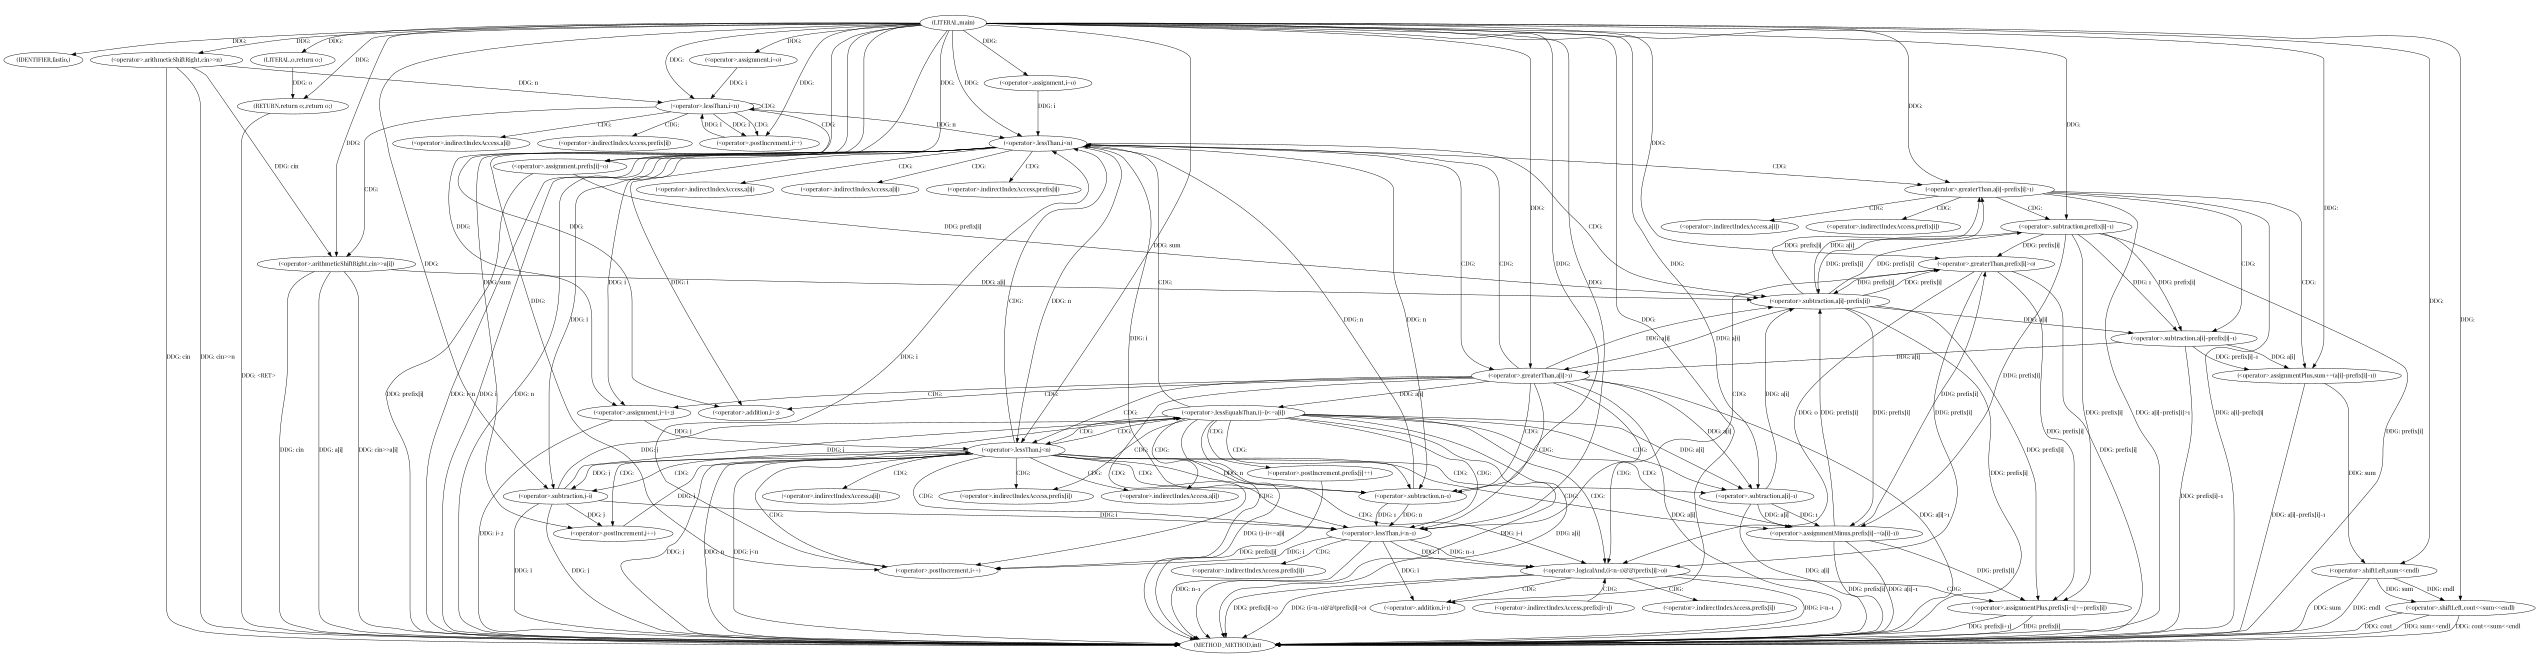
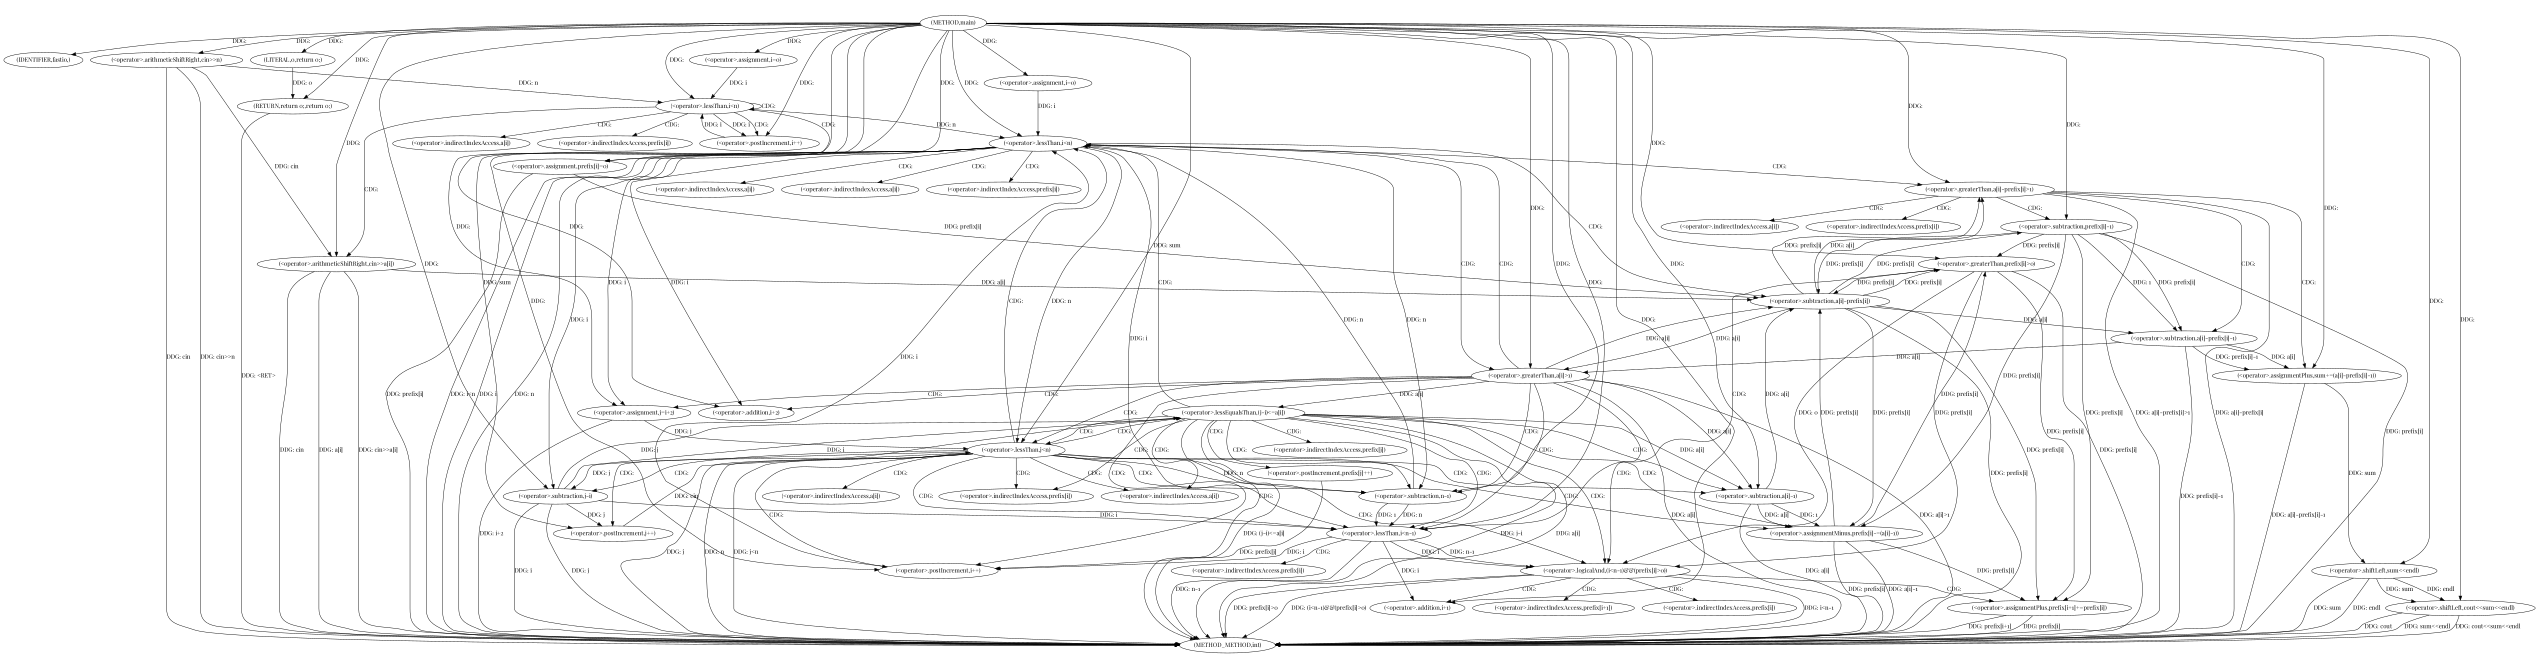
(953, 23) -> (953, 23)
none -> (1330, 450)
(687, 496) -> (687, 496)
(1601, 591) -> (1581, 588)
